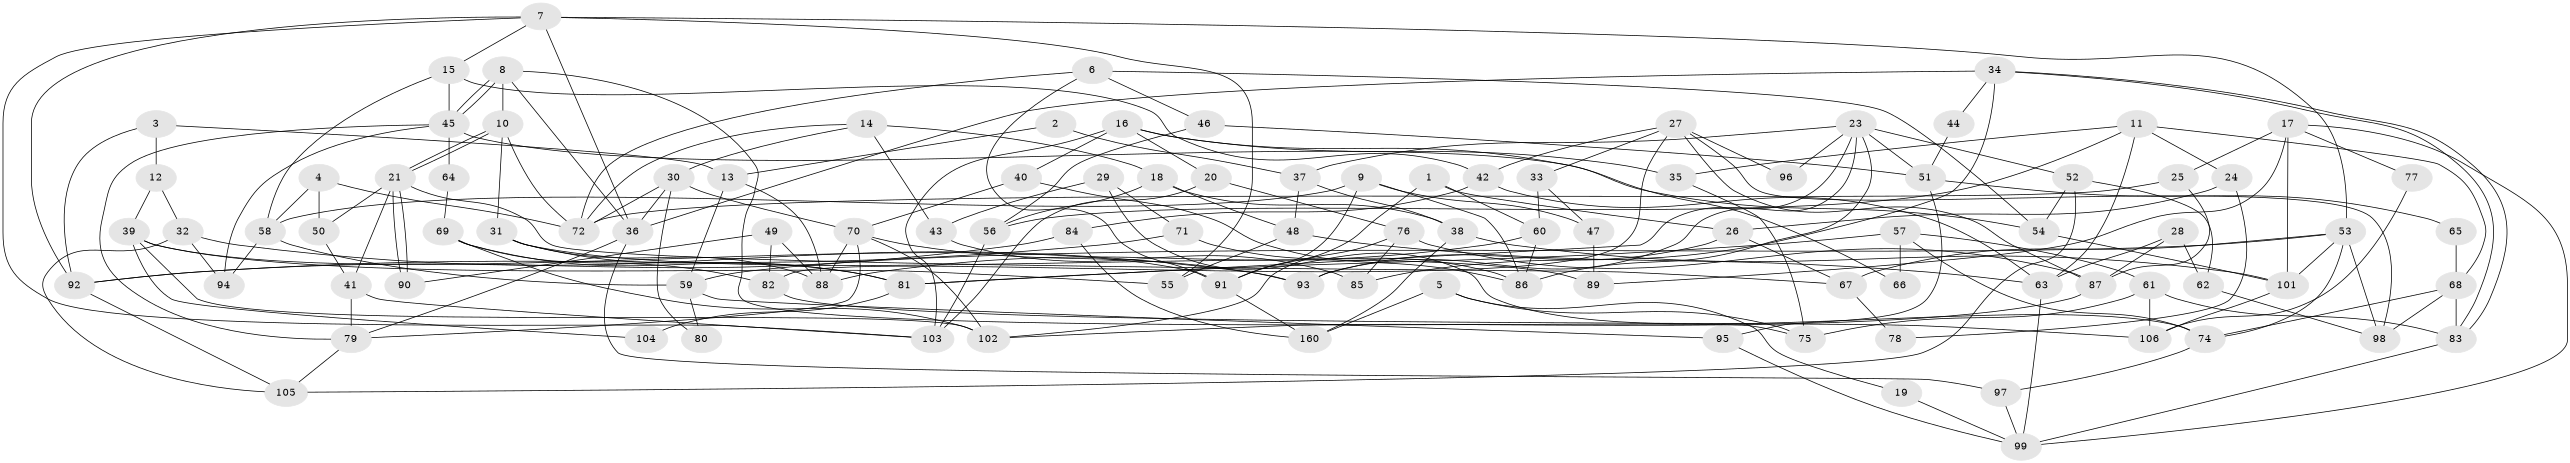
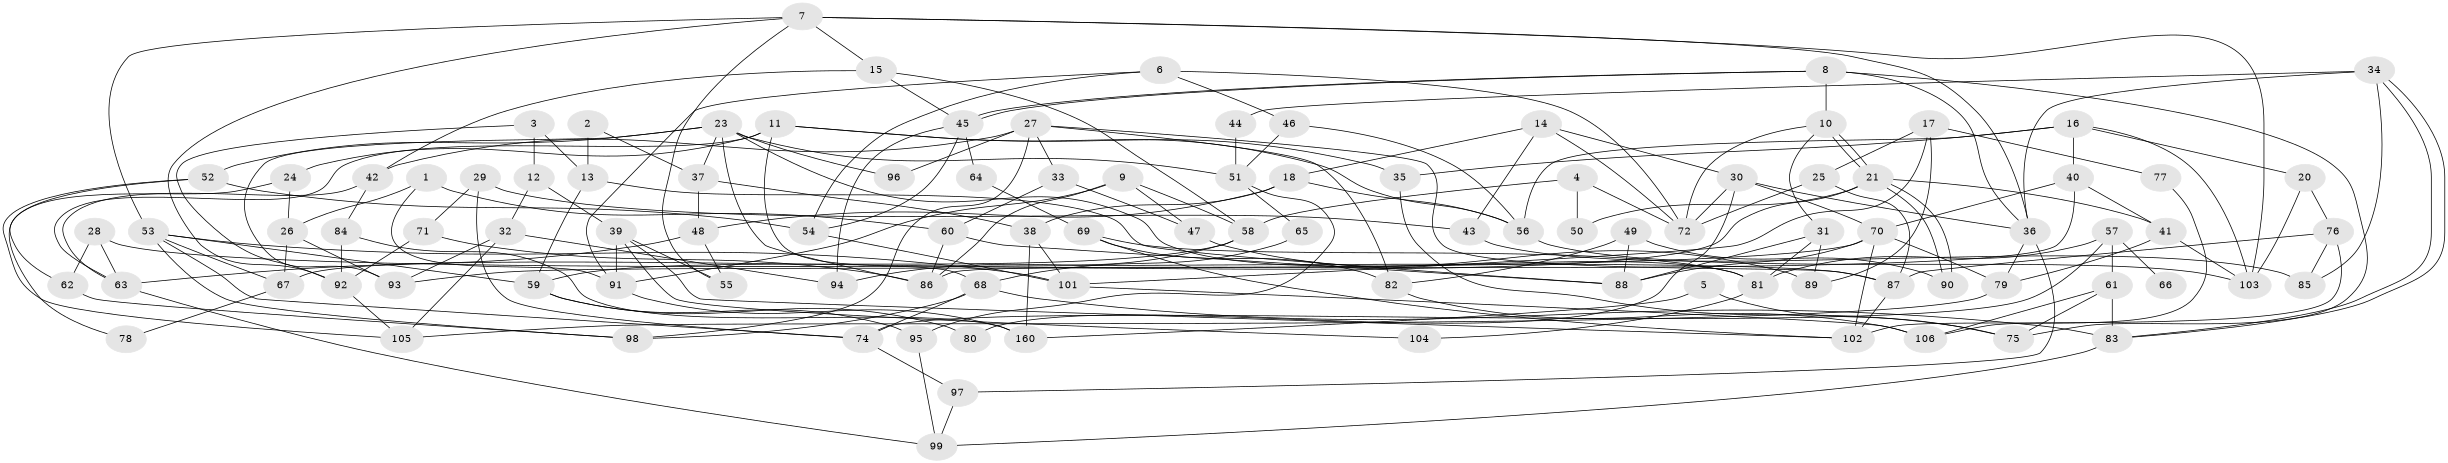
(1523, 158) -> (1771, 142)
(112, 183) -> none
(335, 259) -> (2120, 205)
(2501, 377) -> none
(1902, 393) -> none
